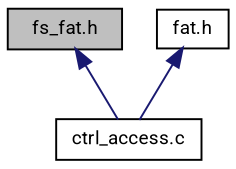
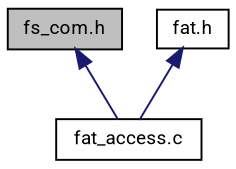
(65, 29) -> (65, 29)
(129, 140) -> (129, 140)
